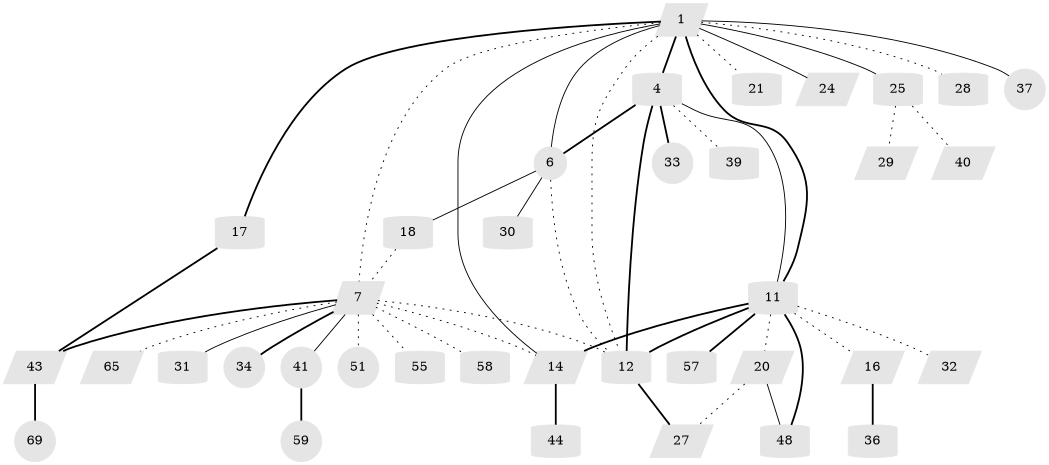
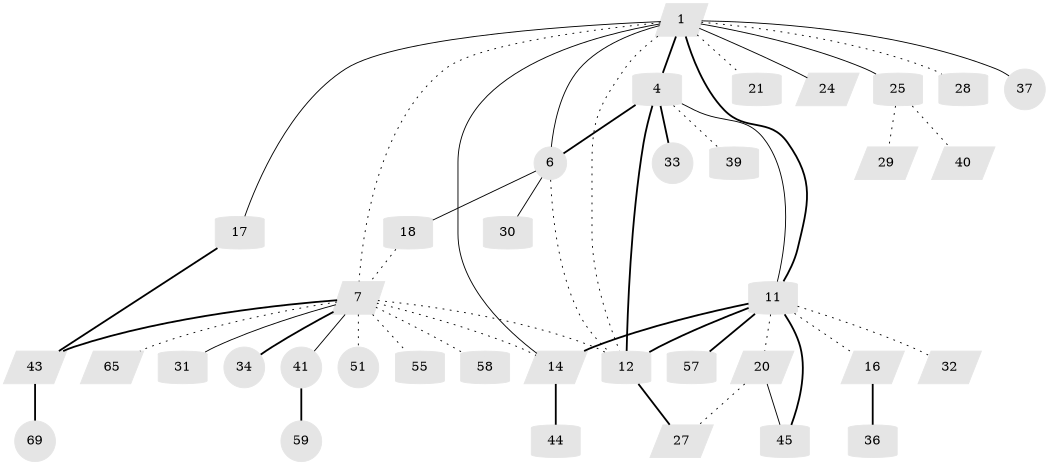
(411, 47) -> (411, 47)
(785, 441) -> (785, 441)
